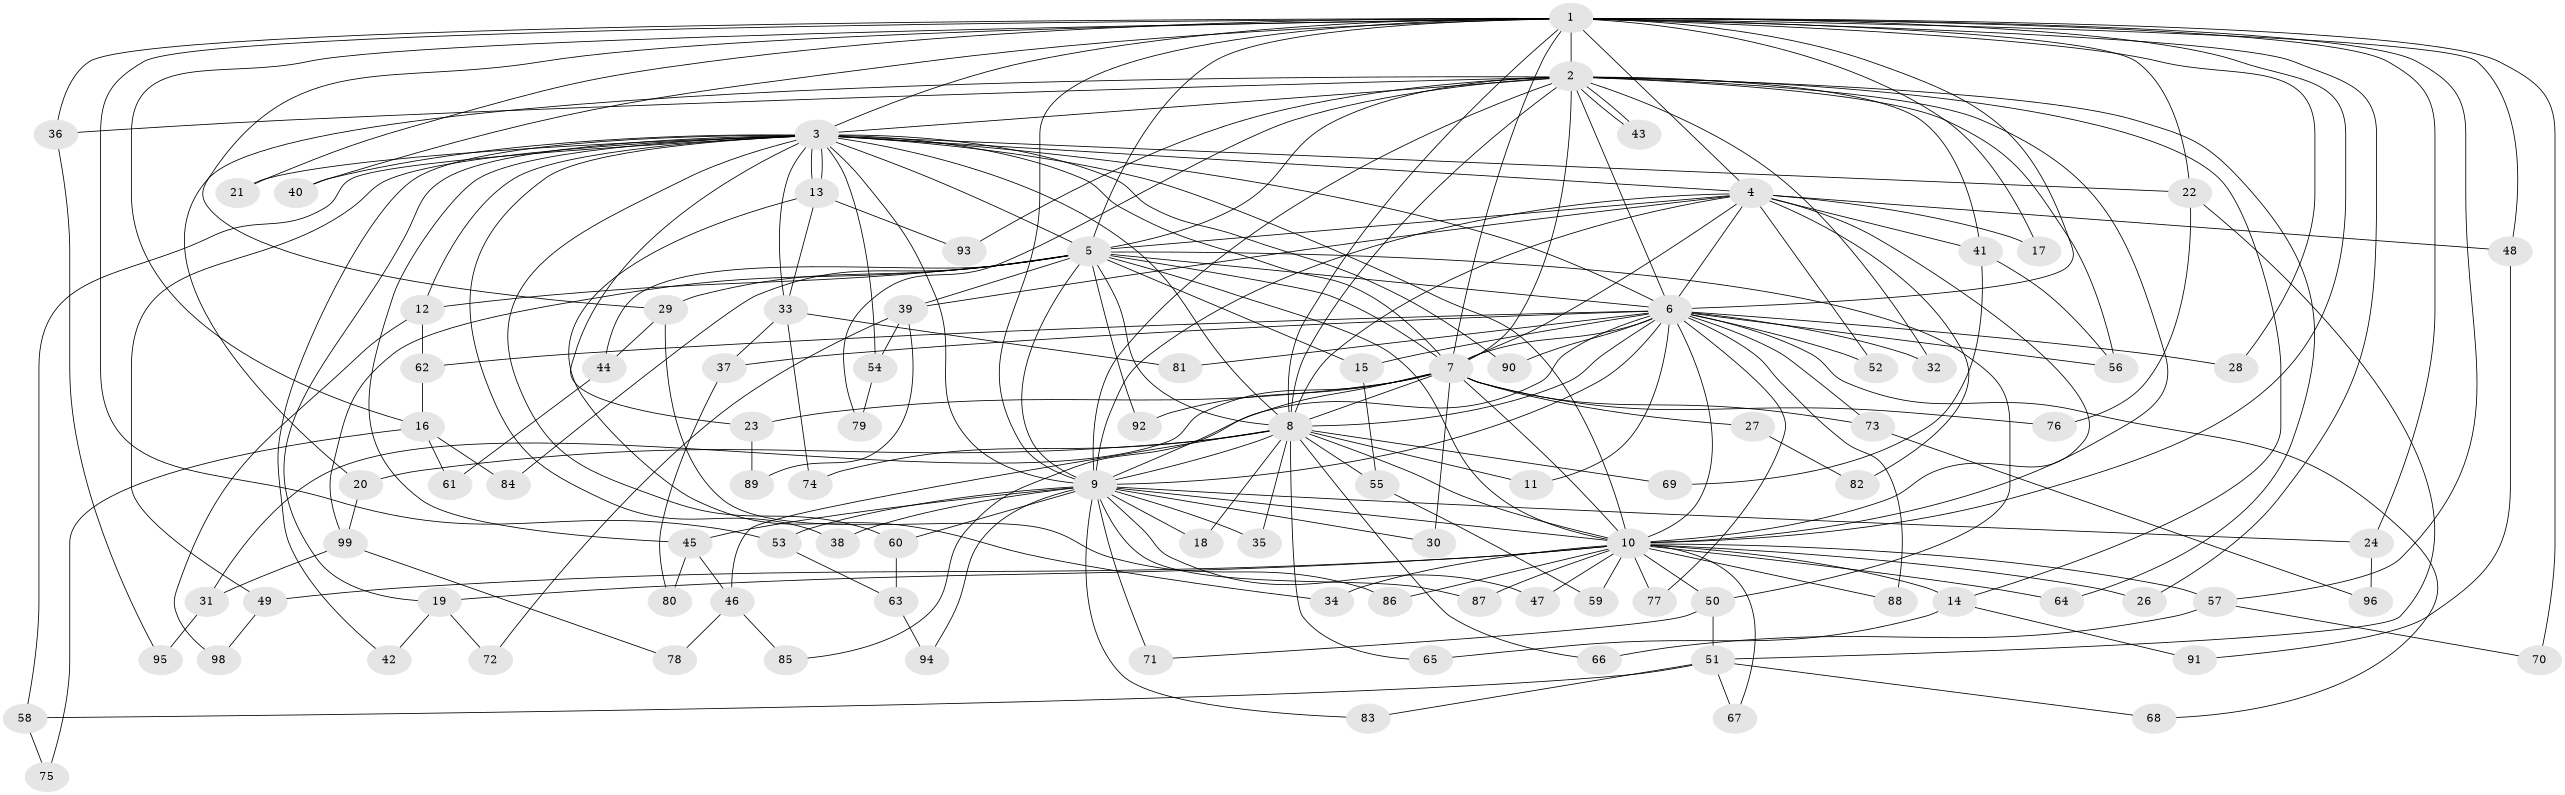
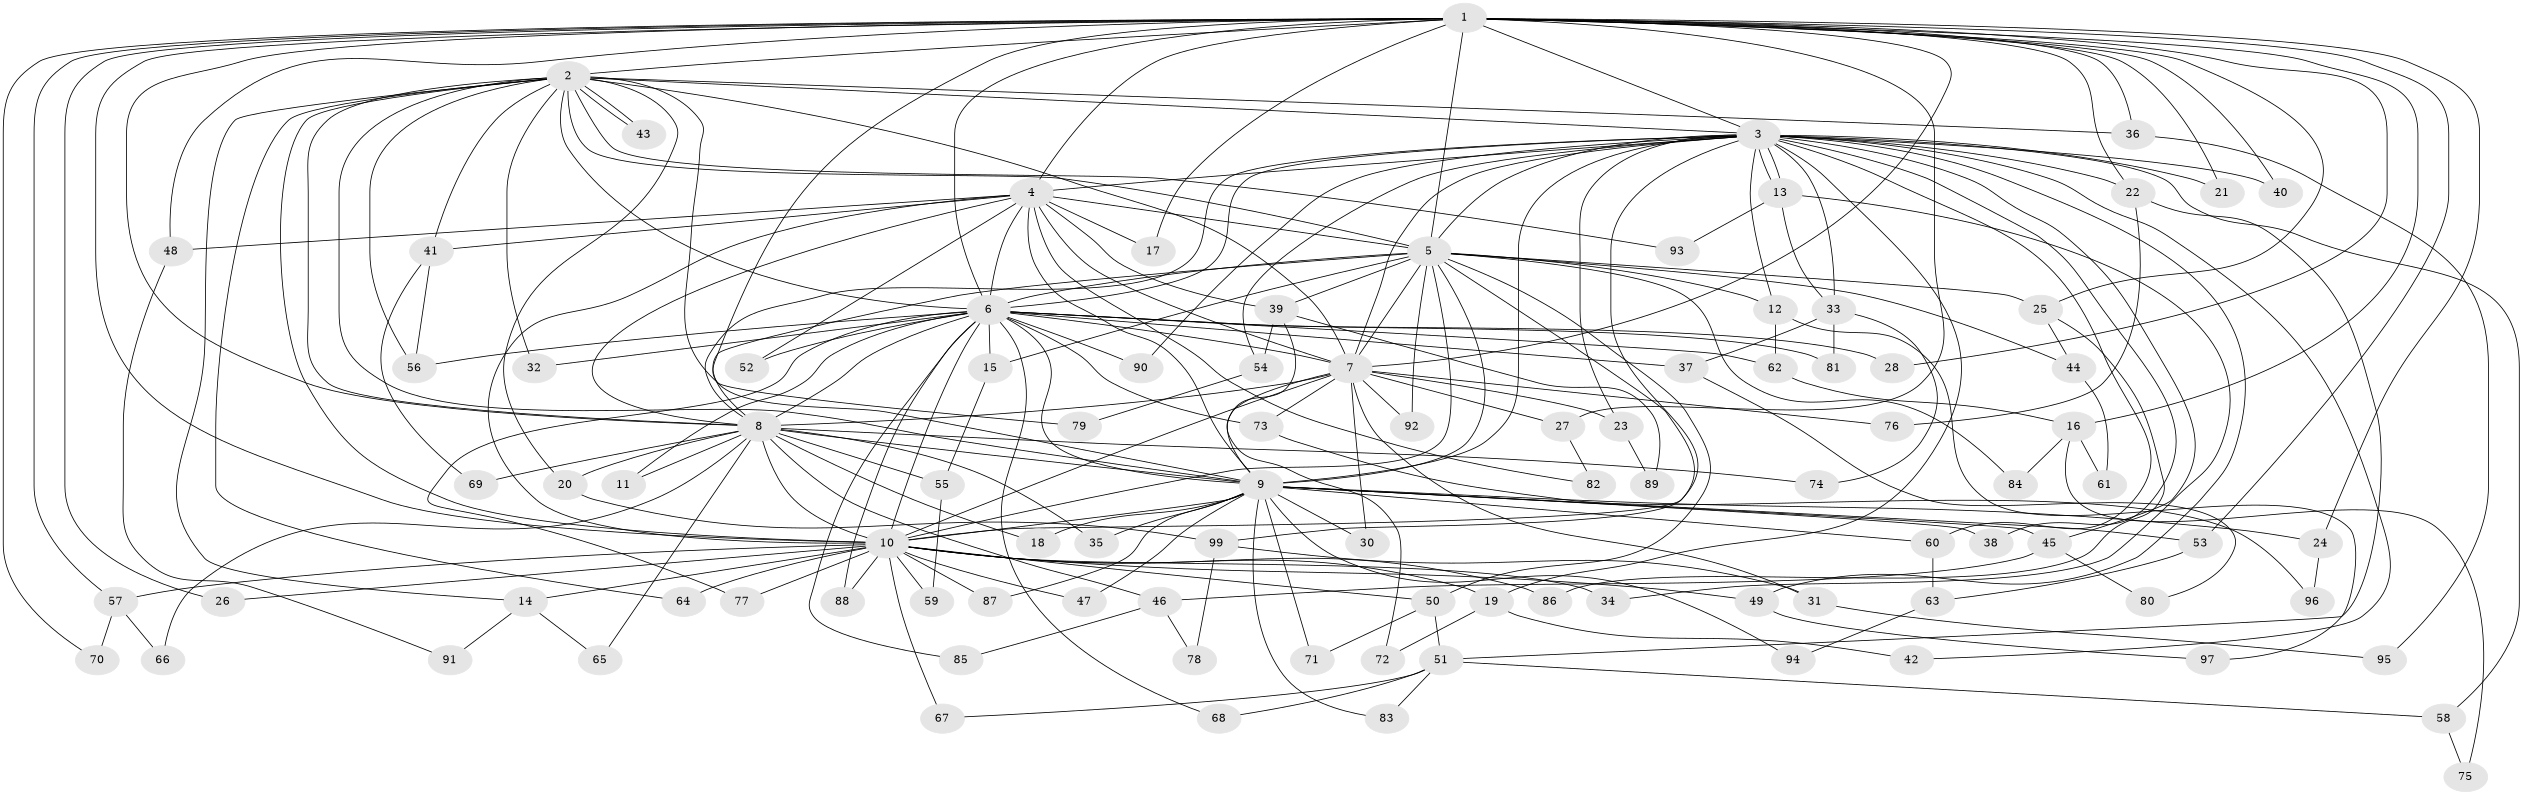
none -> (1934, 196)
(666, 310) -> (2041, 310)
(219, 660) -> (2208, 660)
